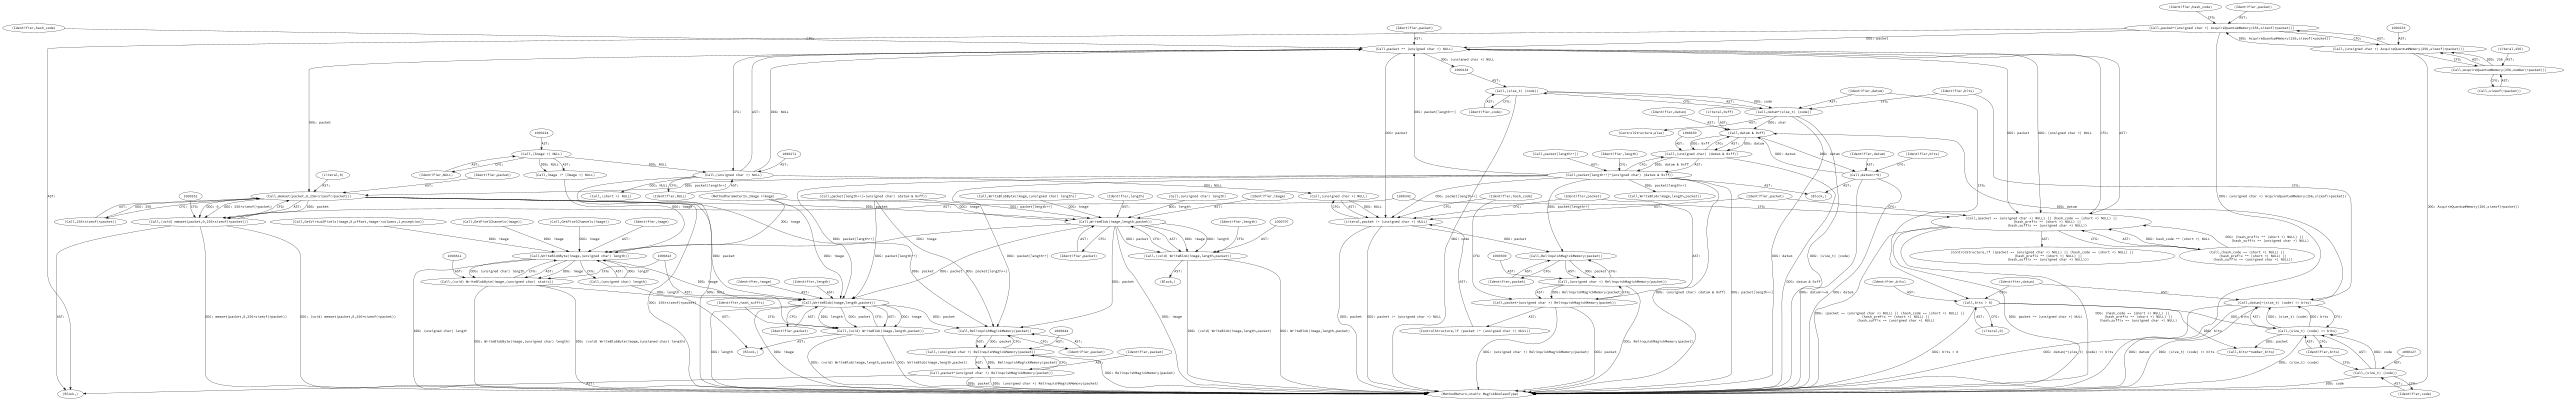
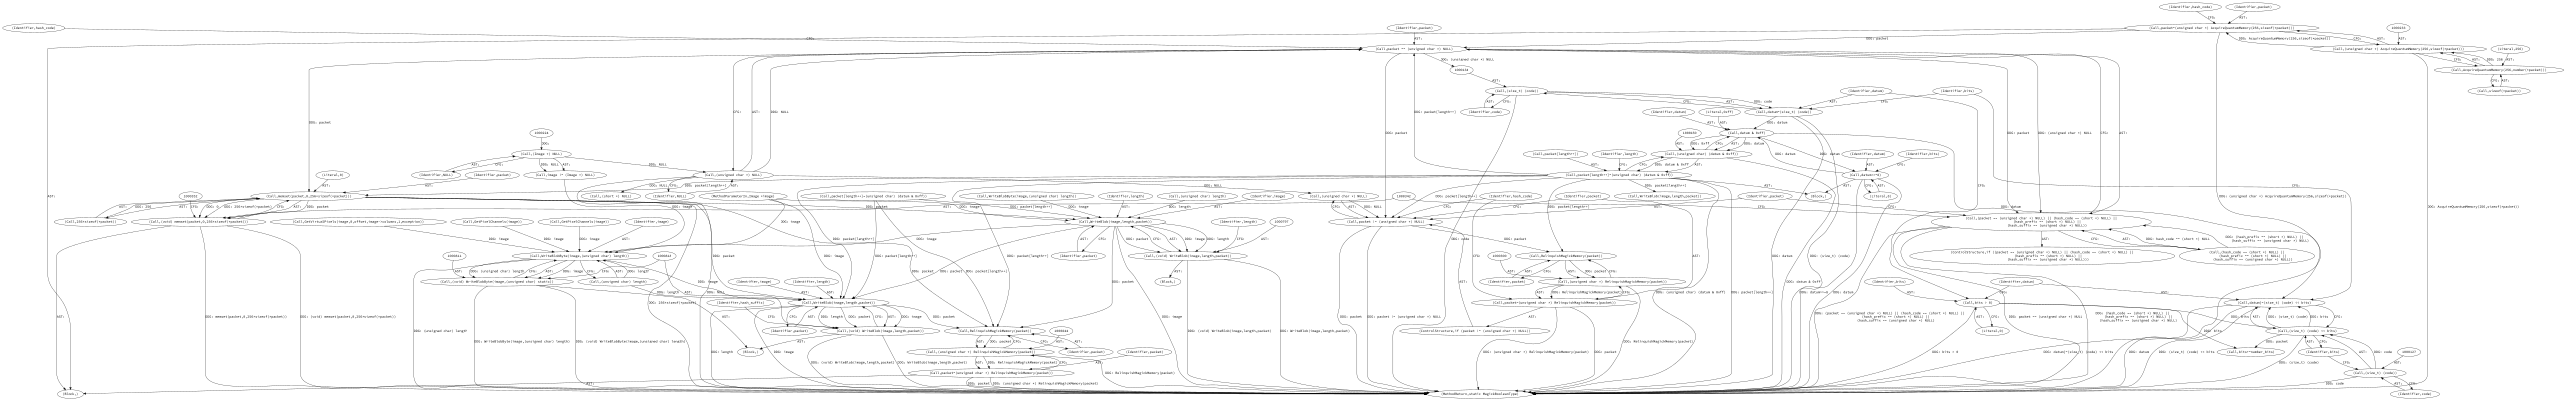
(1777, 123) -> (1777, 123)
(1641, 133) -> none
(547, 144) -> (547, 144)
(789, 154) -> none
none -> (1881, 196)
(184, 207) -> (184, 207)
(2075, 209) -> (2056, 212)
(1386, 222) -> (1386, 222)
